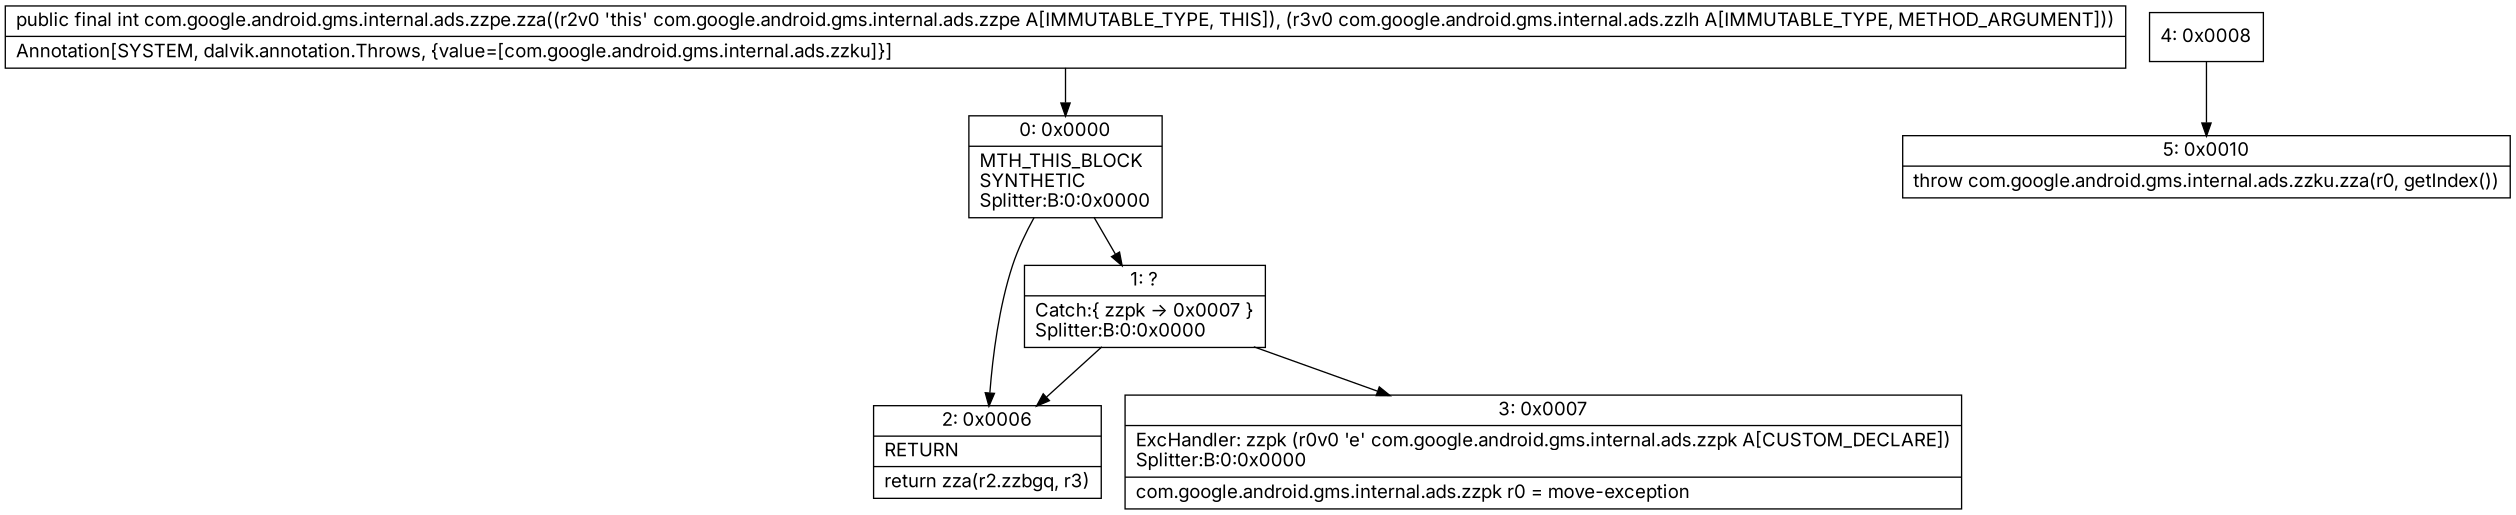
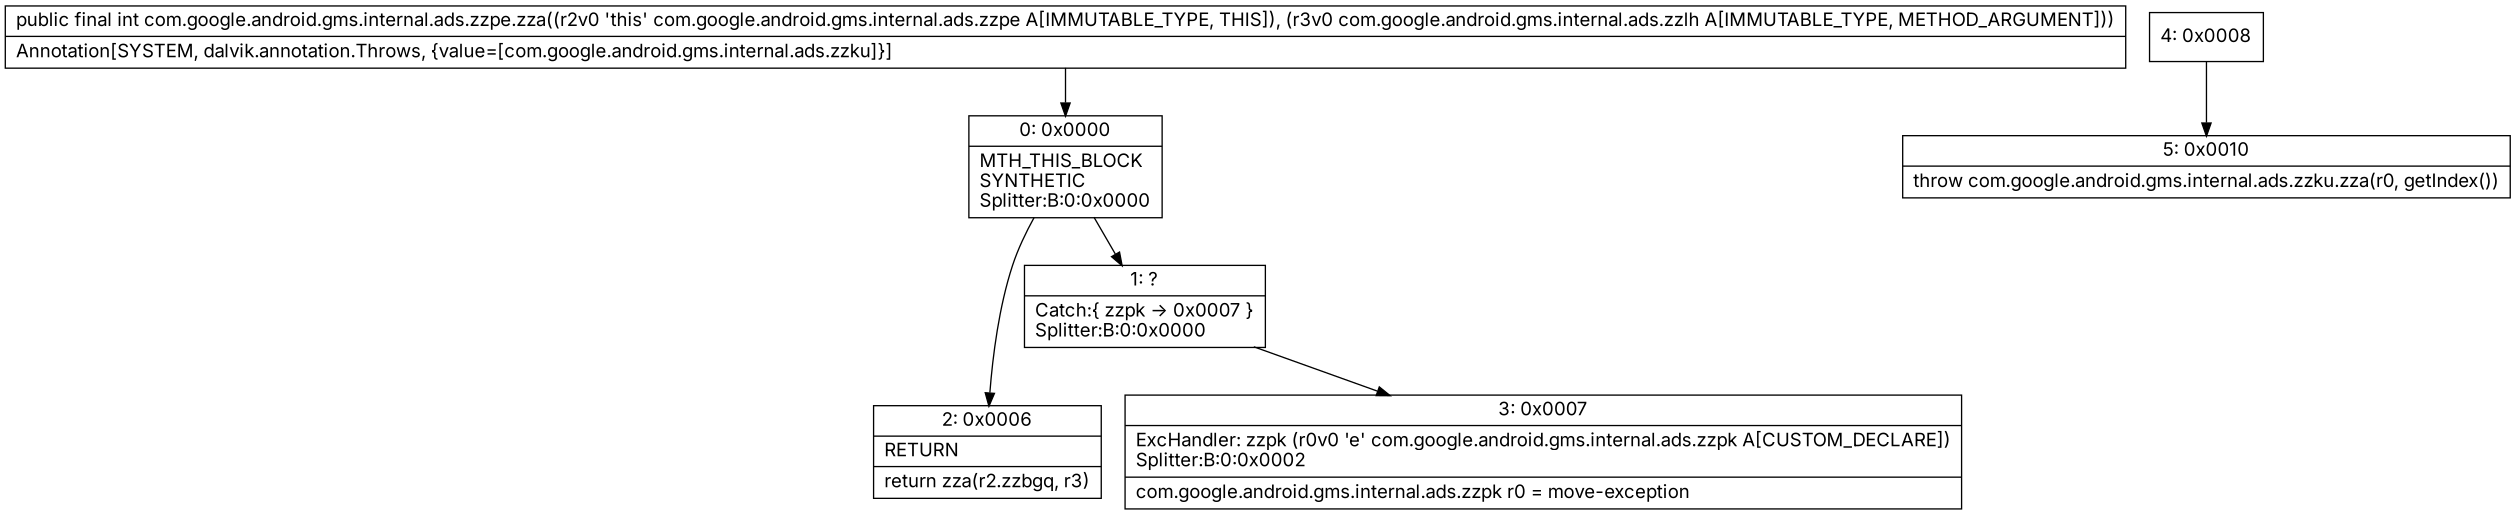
(1074, 372) -> none
(1222, 461) -> (1221, 461)
